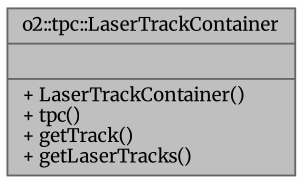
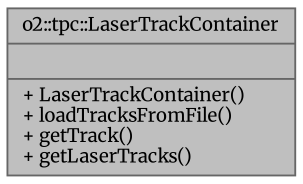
(52, 116) -> (128, 116)
